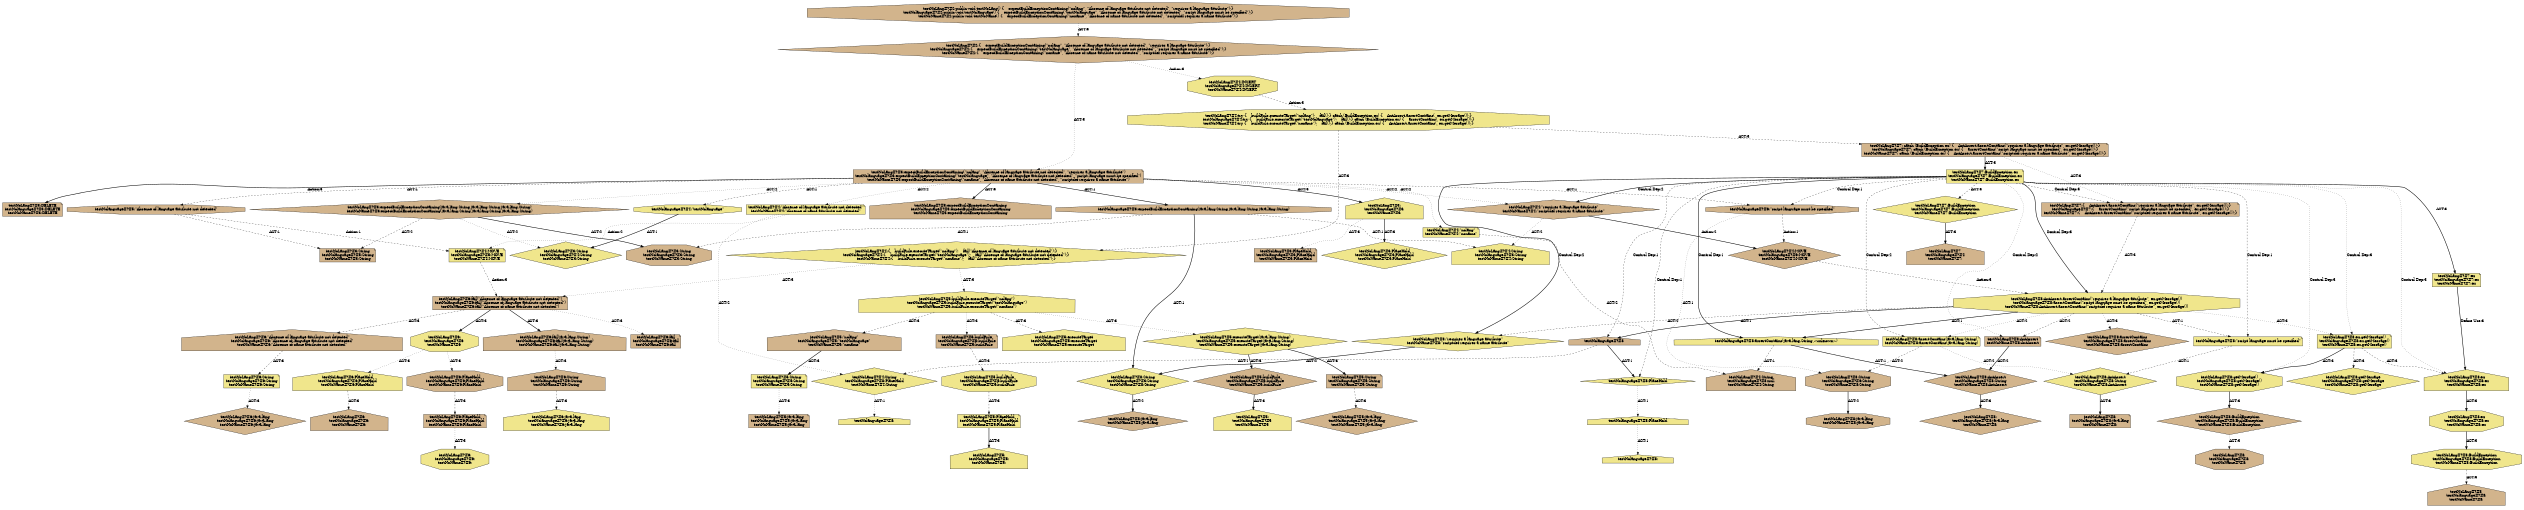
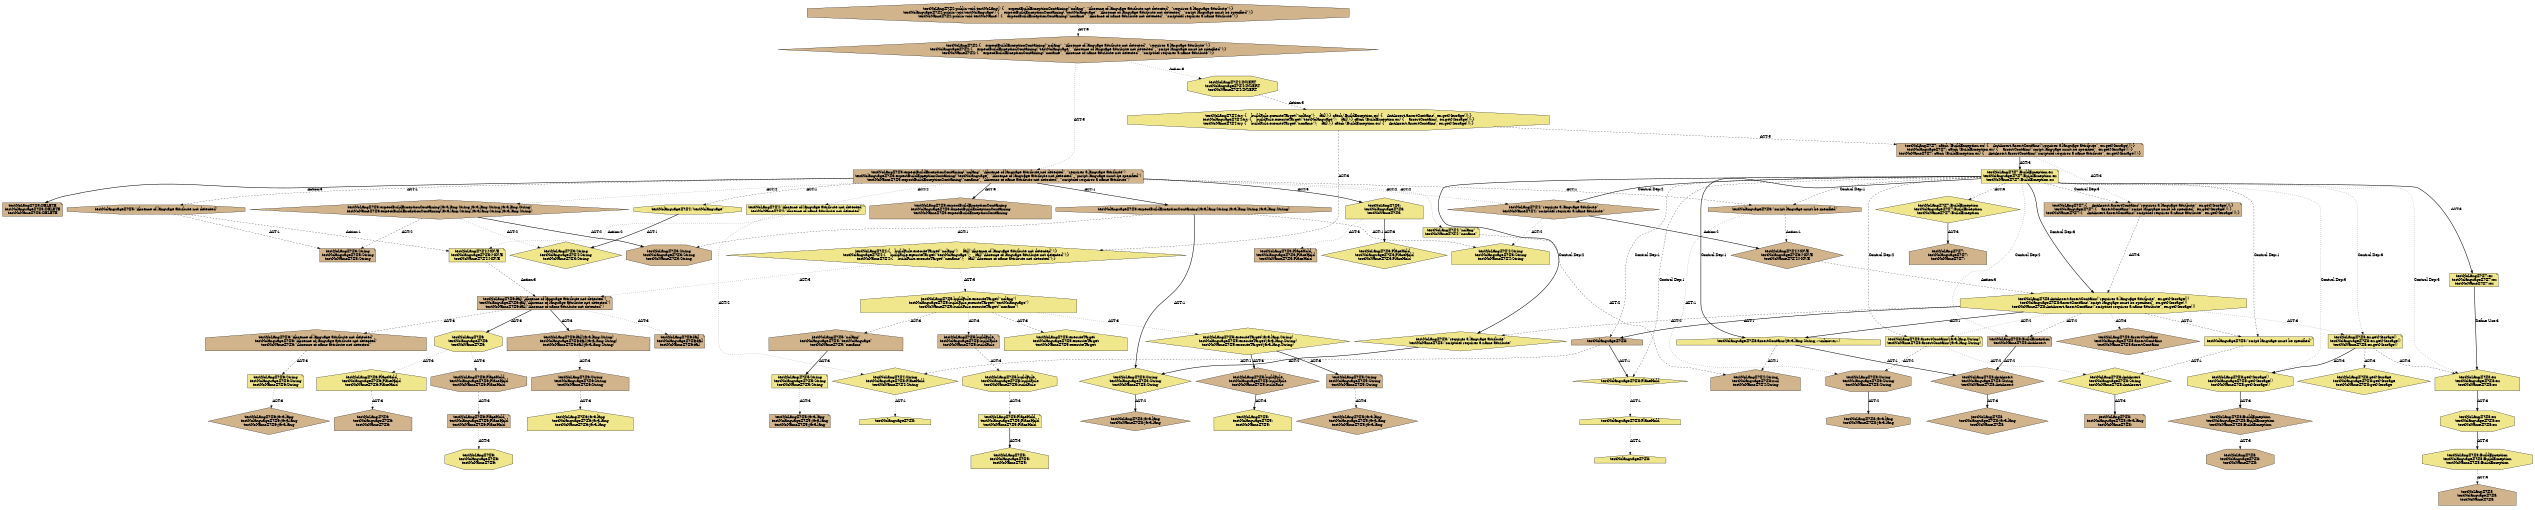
(1945, 255) -> (1948, 255)
(2013, 341) -> (2020, 341)
